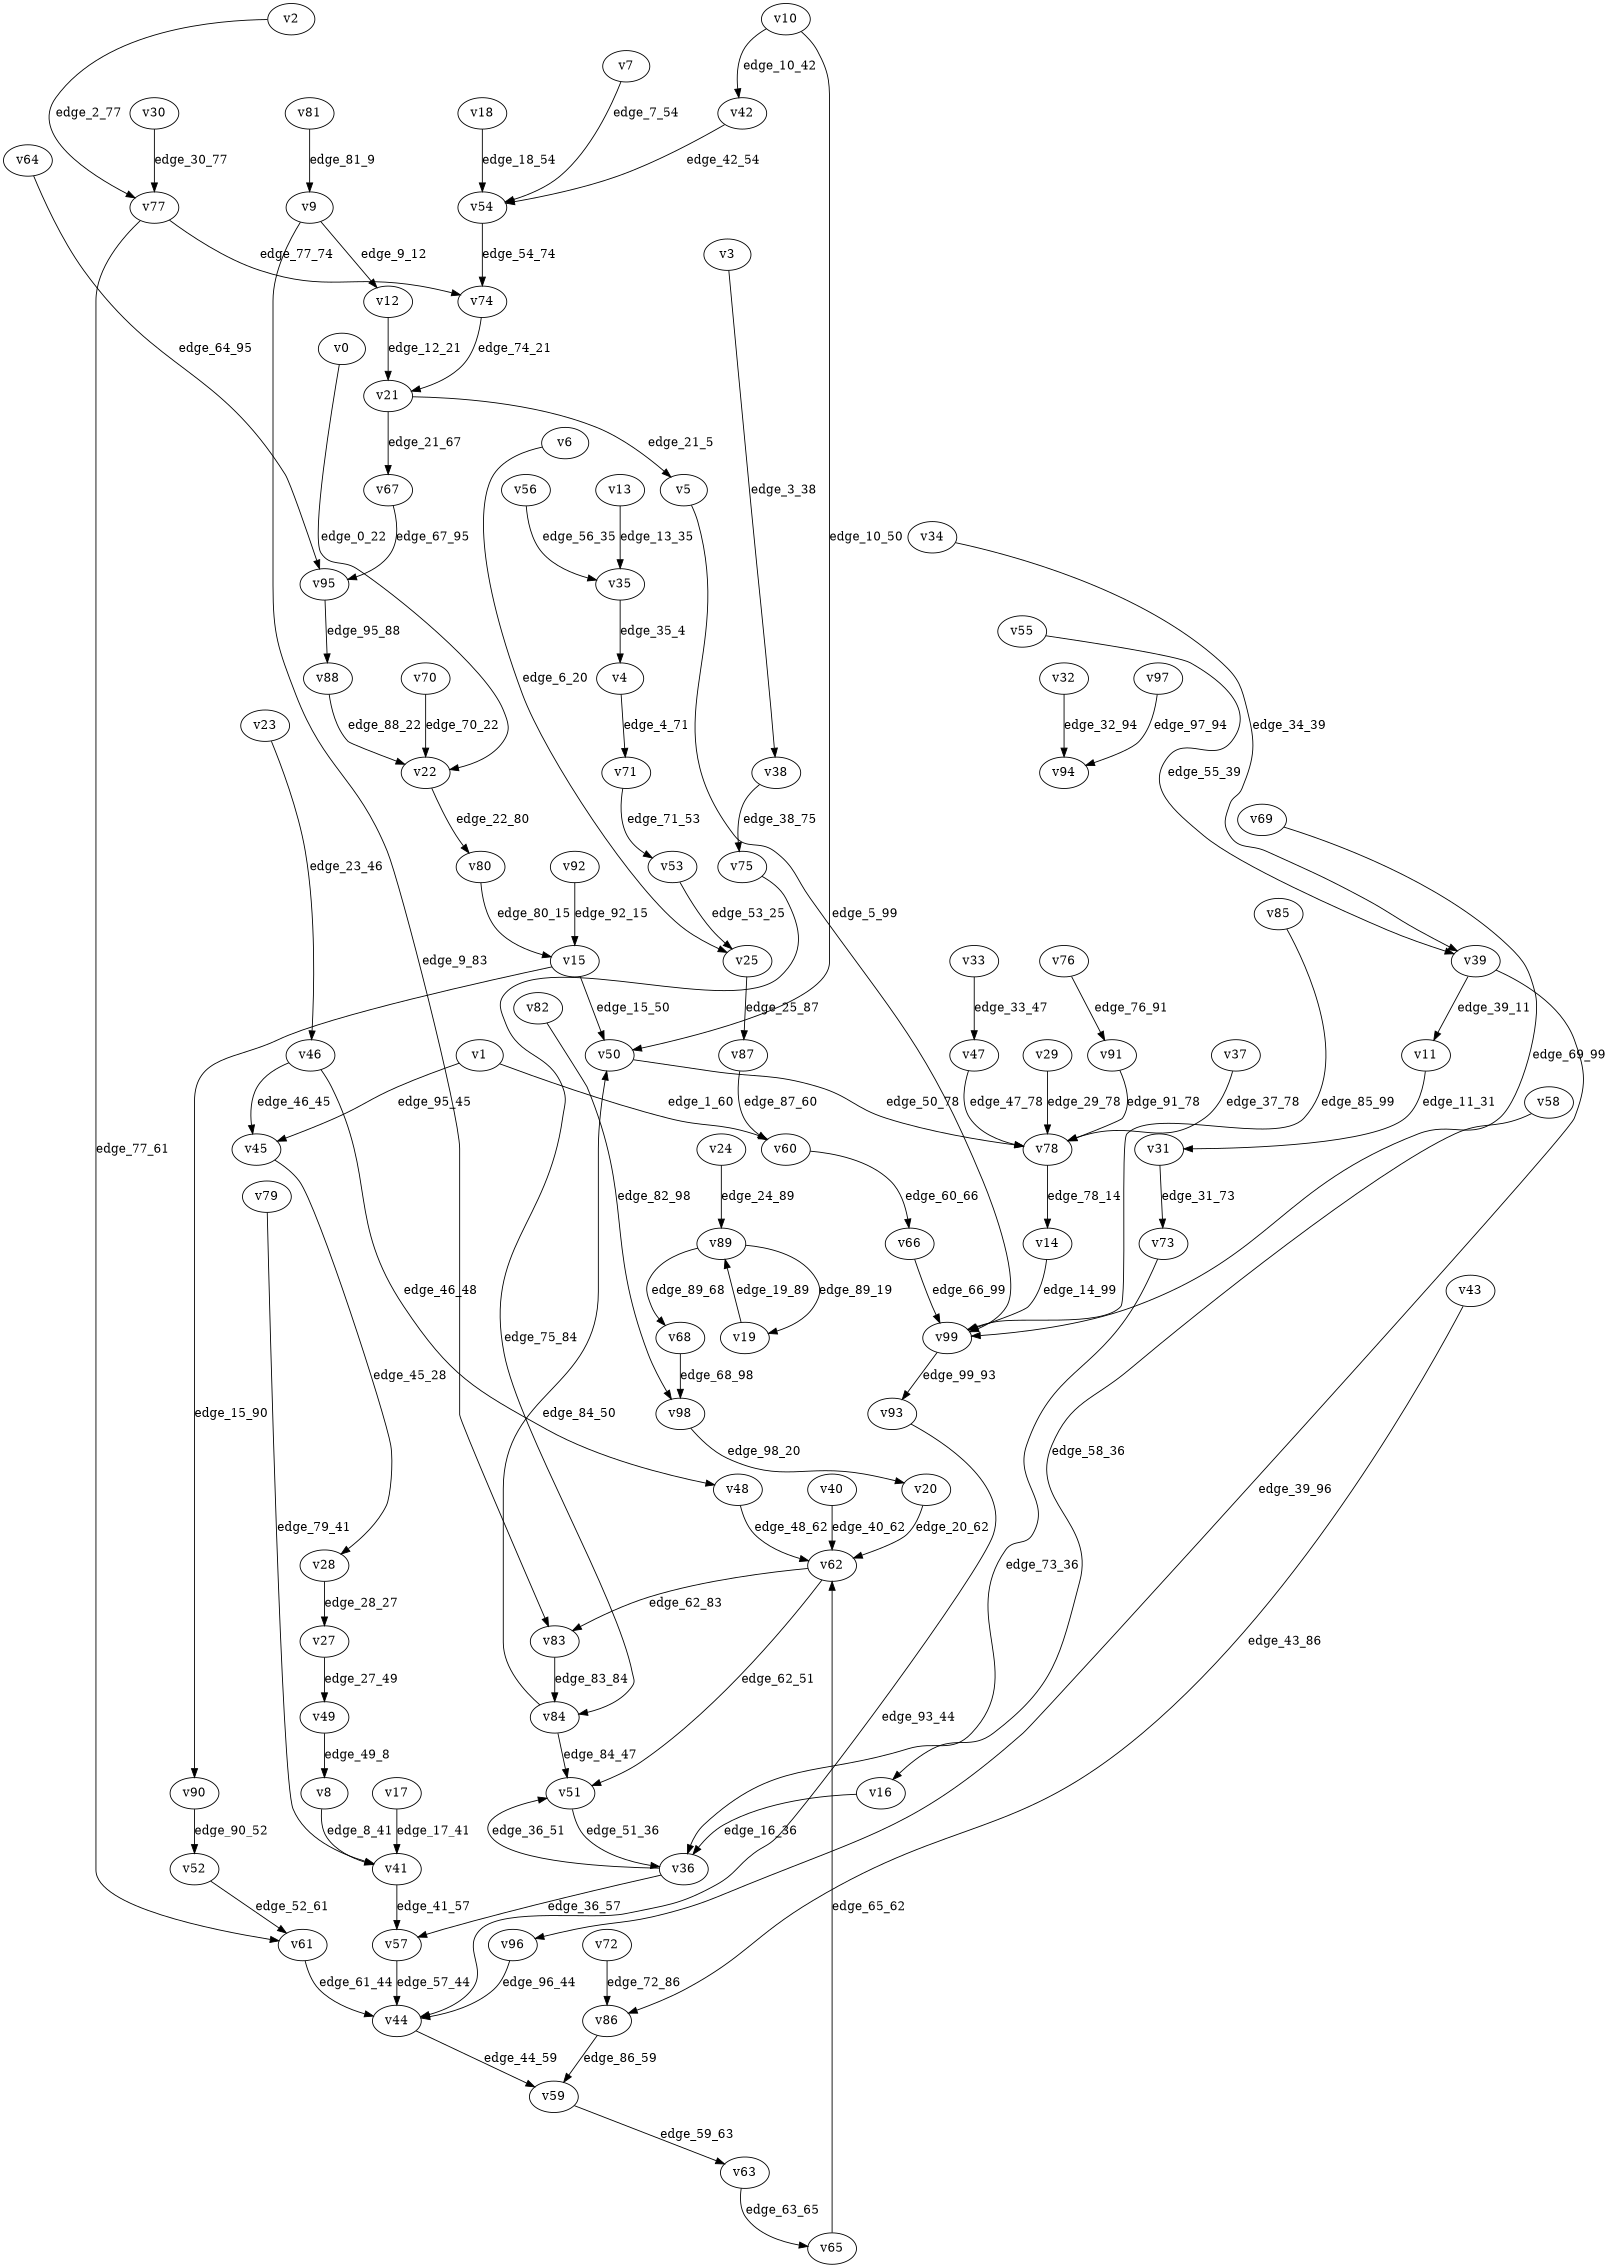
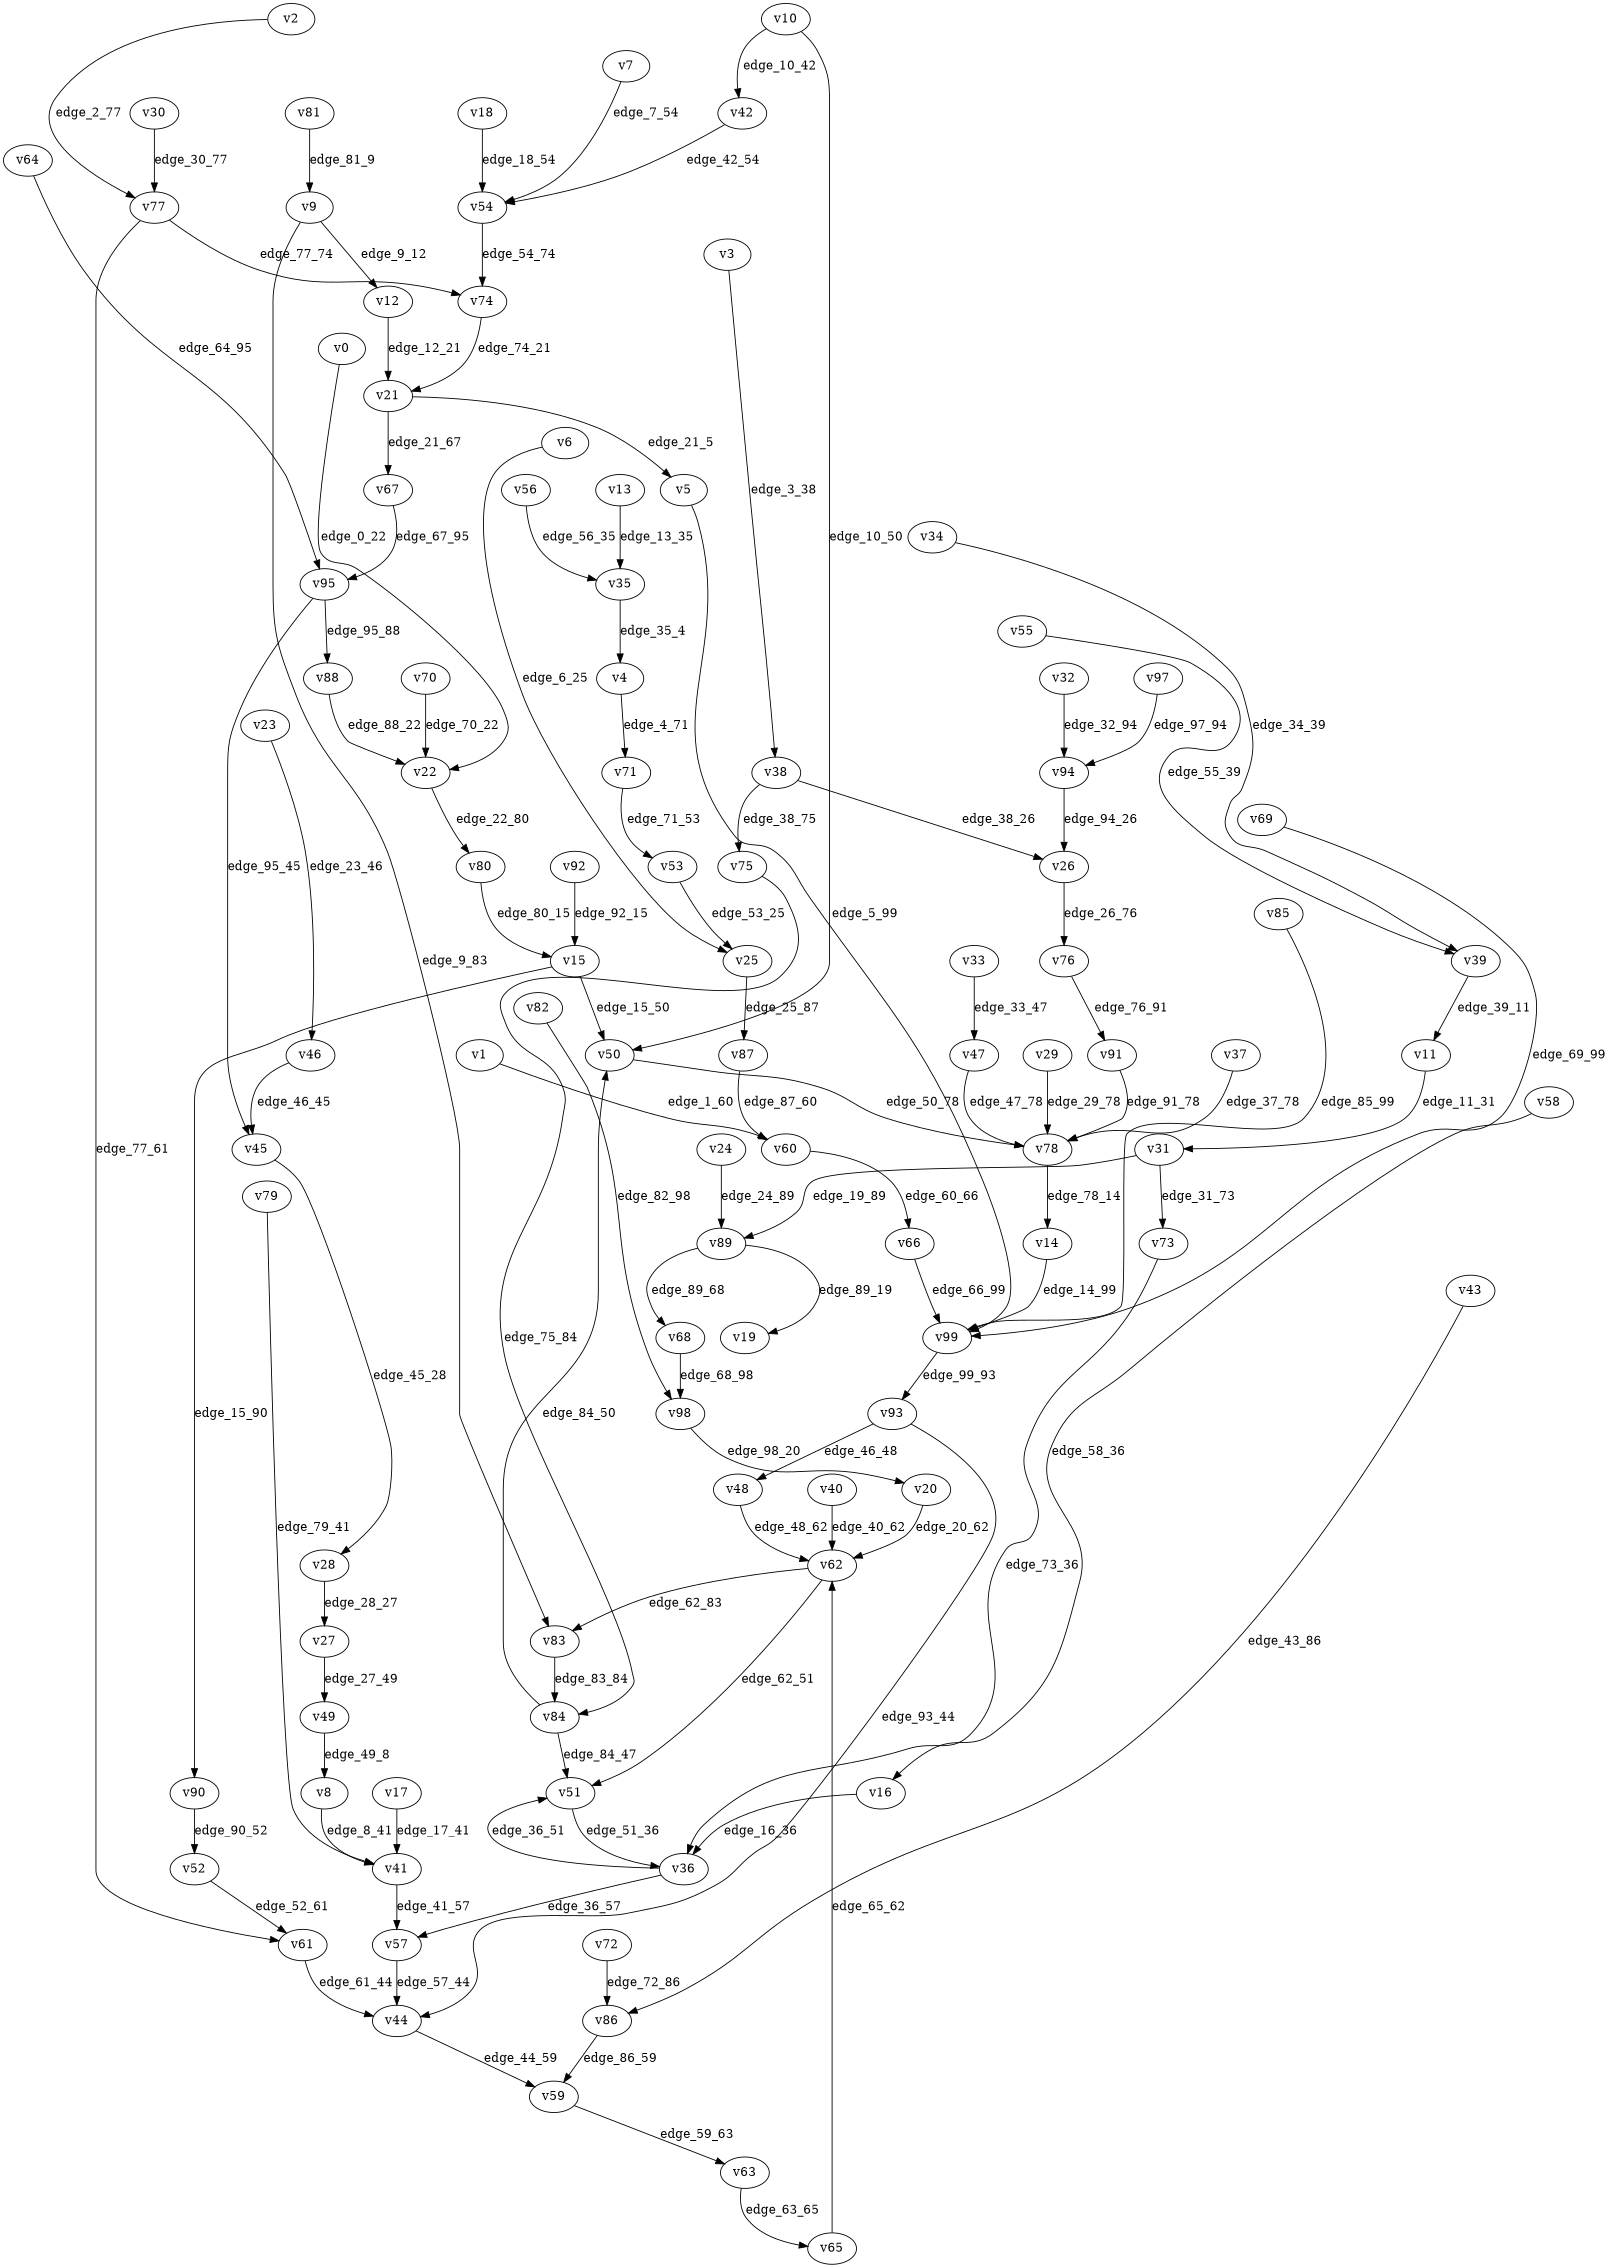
(556, 679) -> (556, 679)
none -> (1064, 867)
(372, 1099) -> (228, 852)
(734, 1295) -> (932, 1169)
(436, 1349) -> (819, 1450)
(513, 1945) -> none
